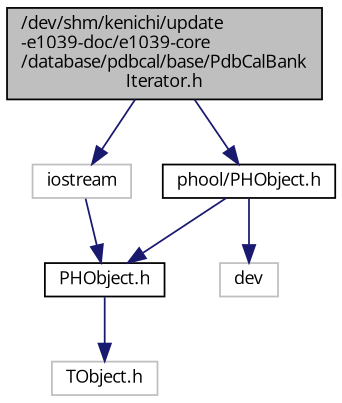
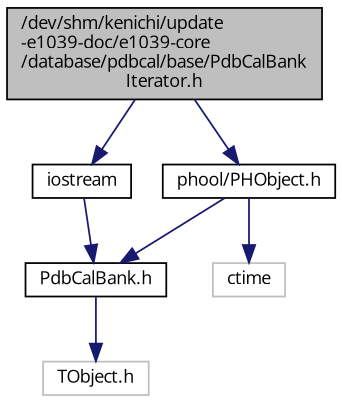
(82, 181) -> (82, 181)
(105, 280) -> (96, 280)
(249, 280) -> (249, 280)
